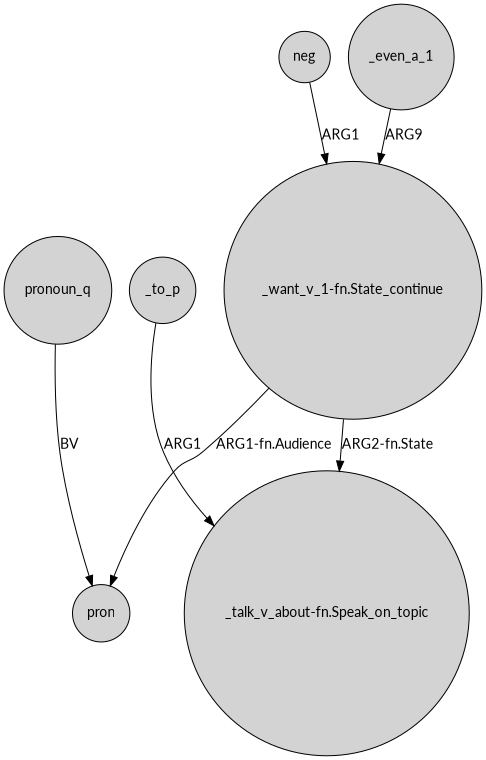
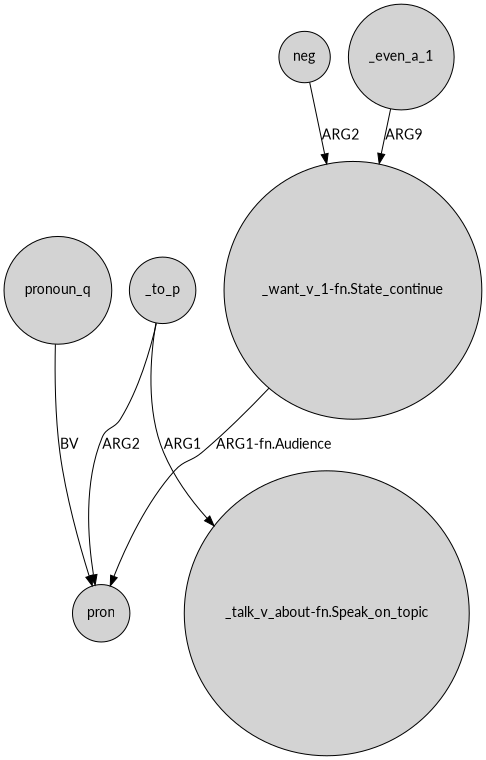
(341, 136) -> (341, 136)
(342, 440) -> none
none -> (101, 442)
